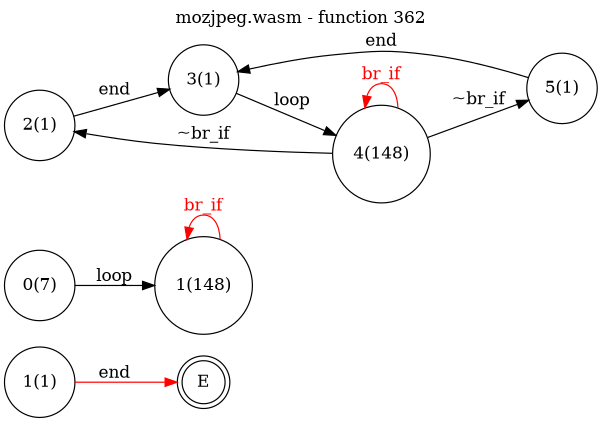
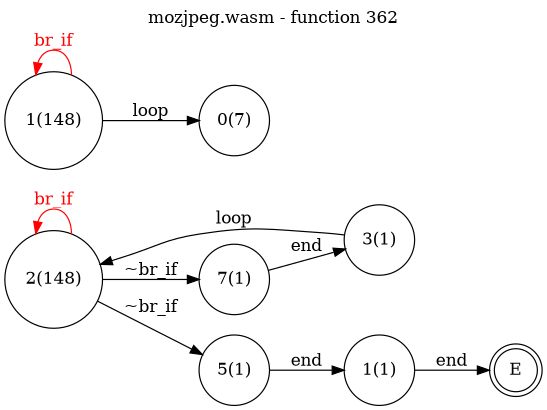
(390, 51) -> (301, 370)
(40, 125) -> (234, 279)
(381, 154) -> (54, 279)
(109, 285) -> (145, 121)
(120, 382) -> (446, 370)
